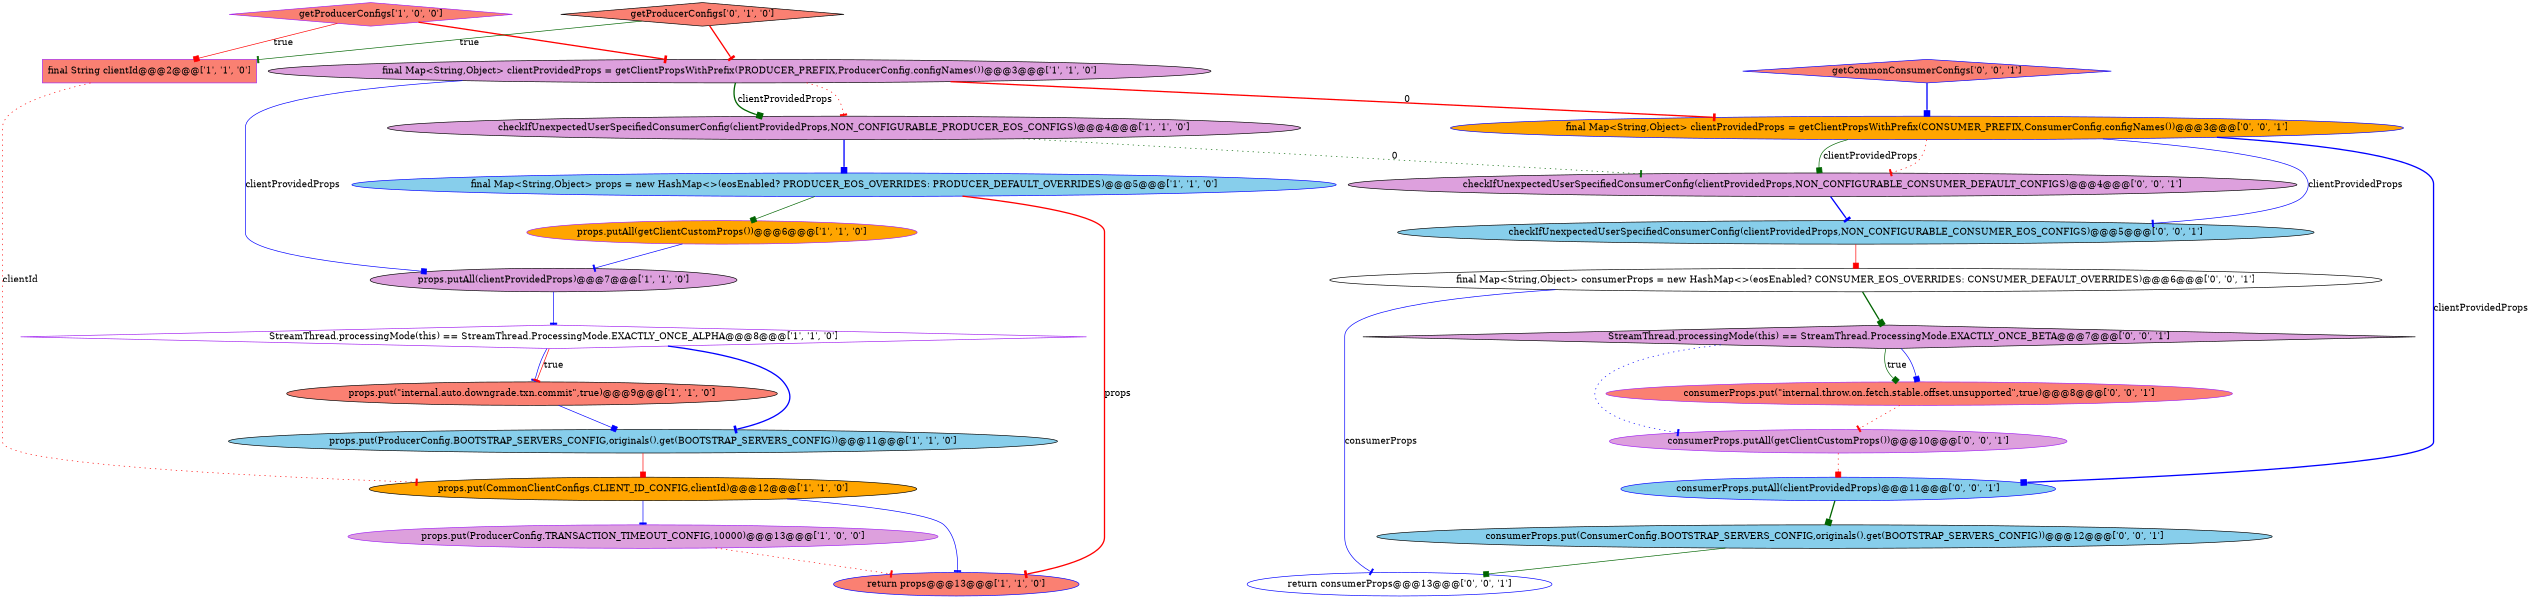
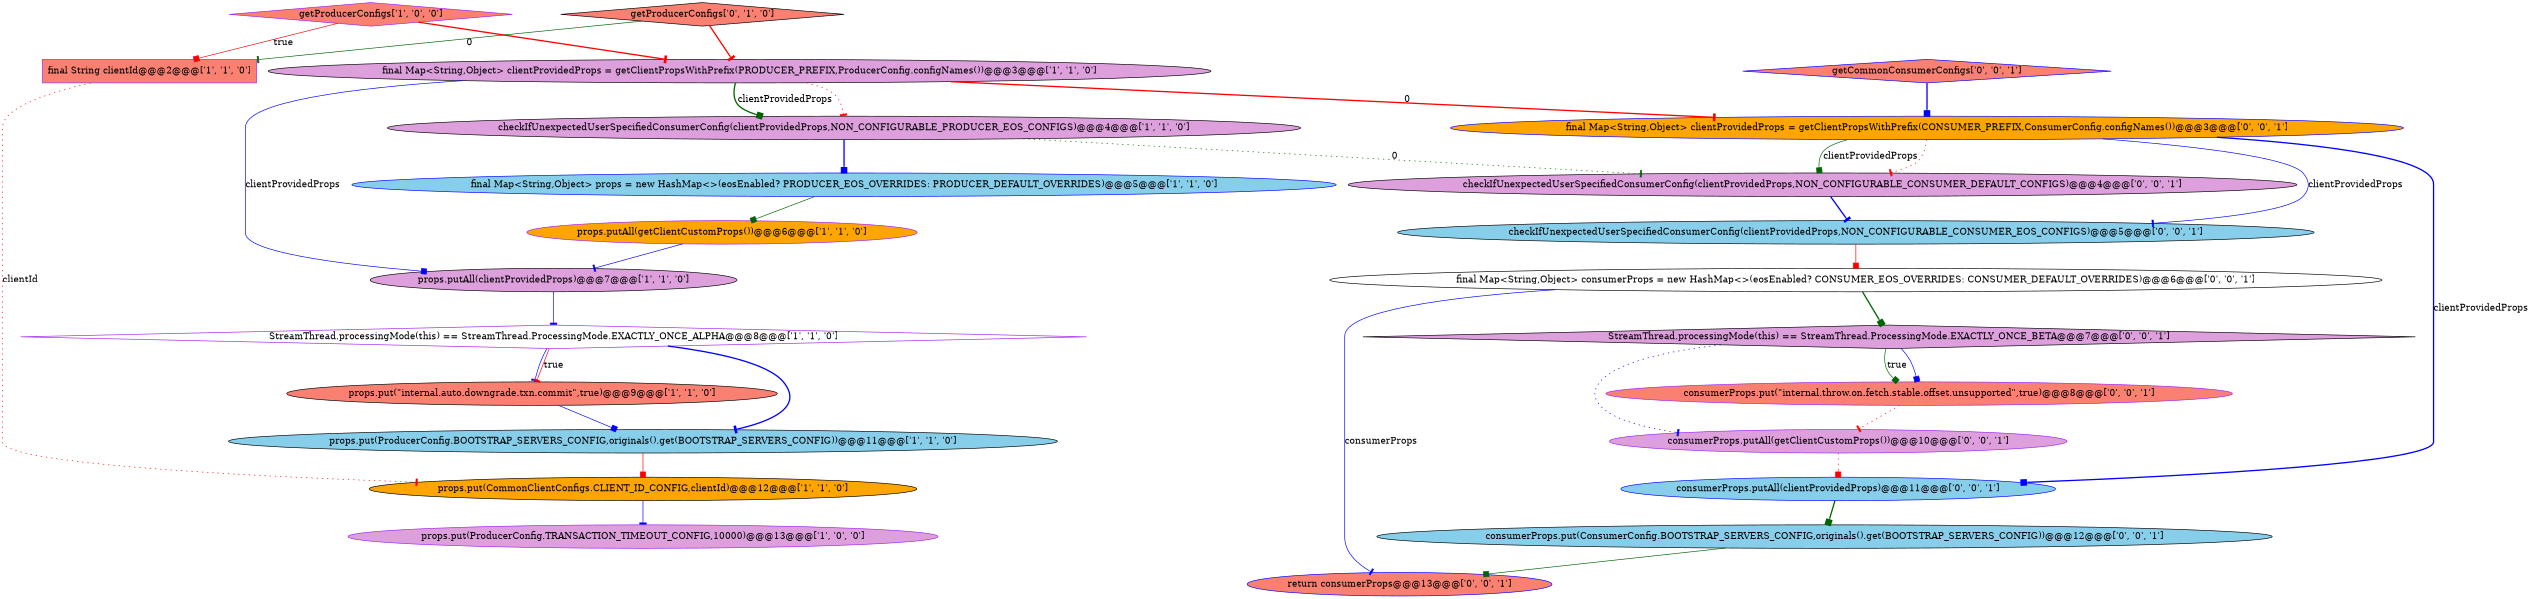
(470, 43) -> (470, 43)
(956, 584) -> none
(1400, 584) -> (1400, 584)
